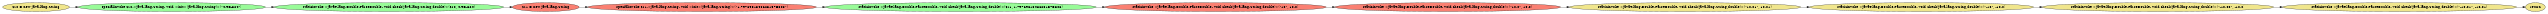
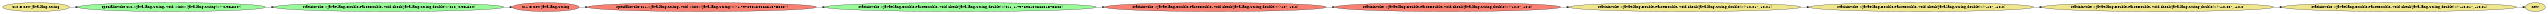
(2535, 7) -> (2535, 7)
